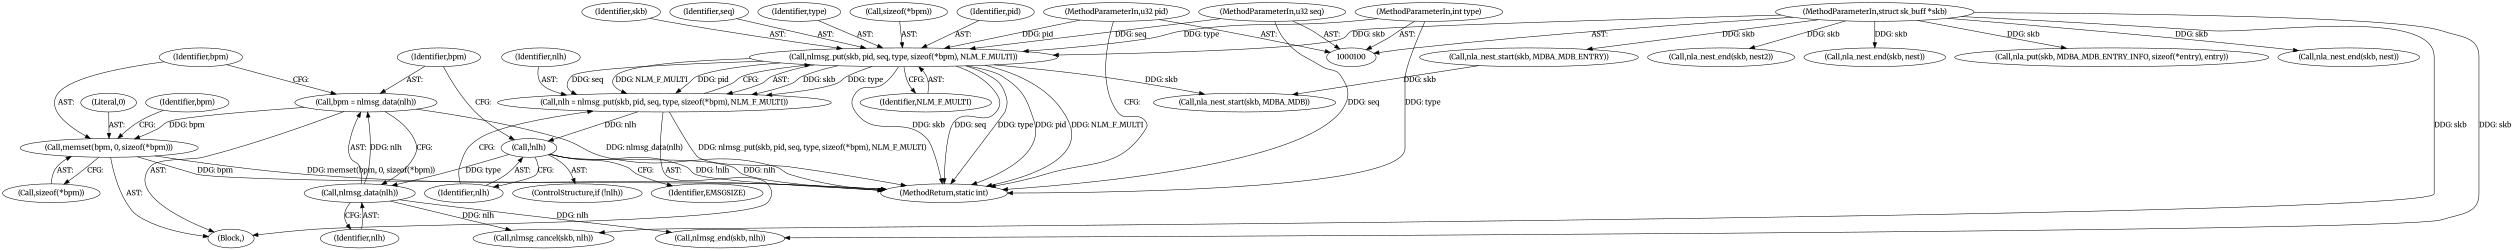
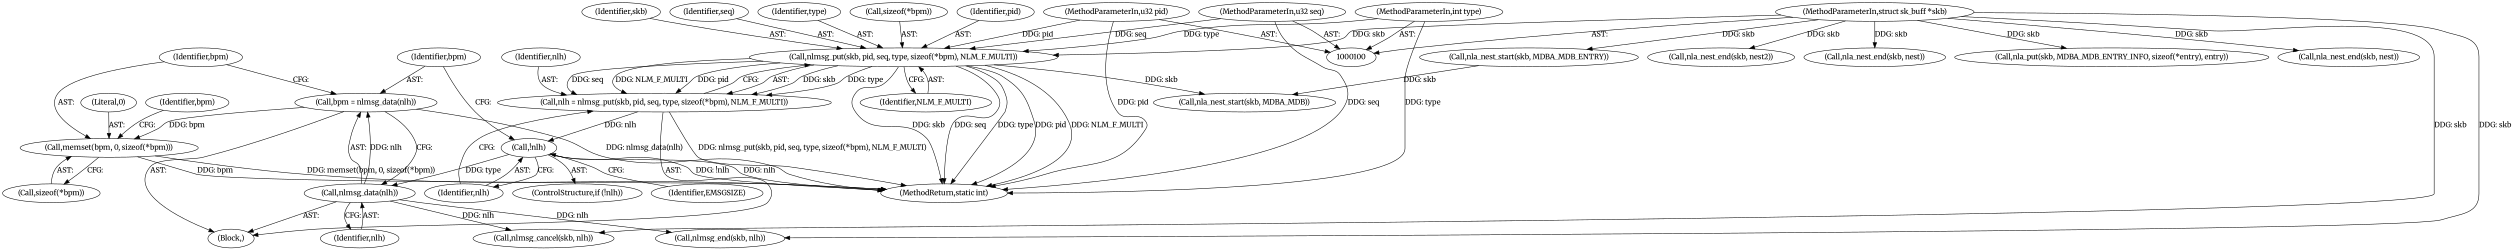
(1133, 103) -> (1133, 103)
(614, 163) -> (611, 175)
(139, 217) -> (295, 216)
